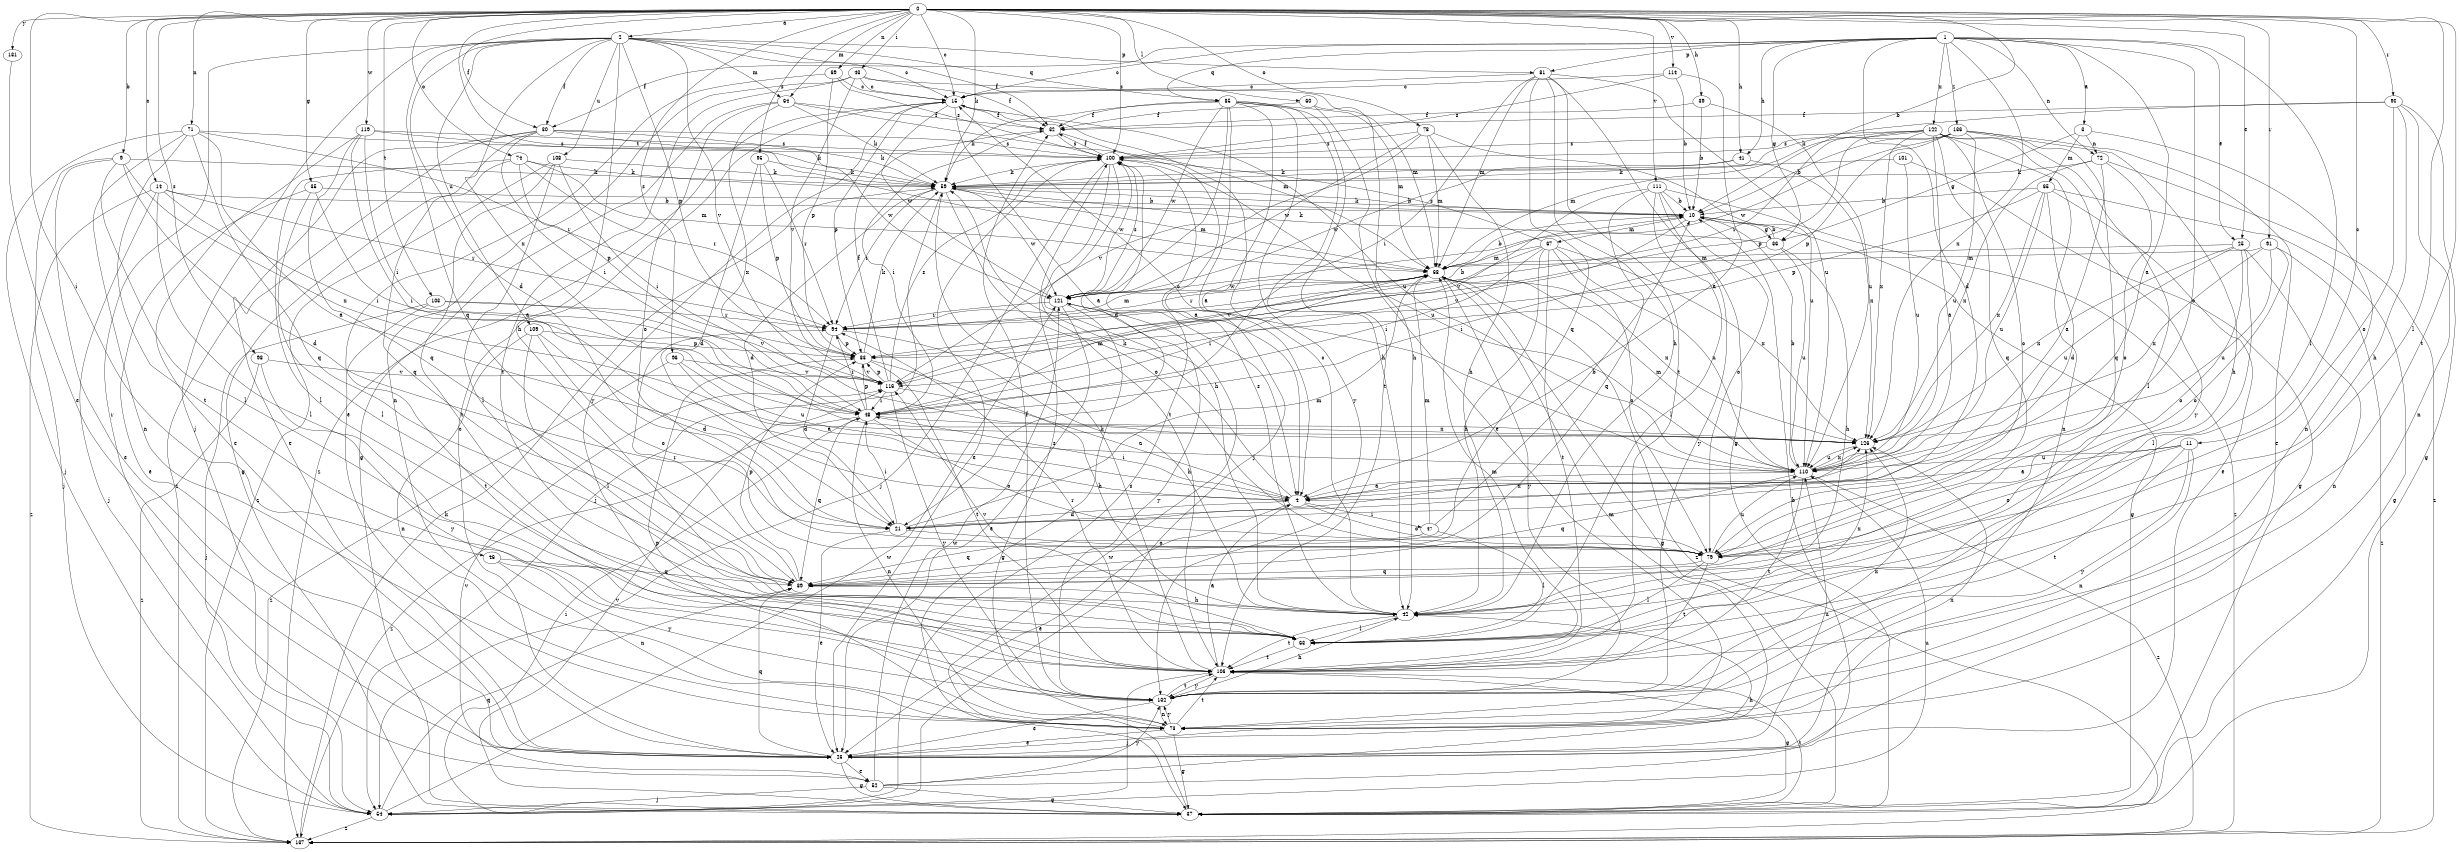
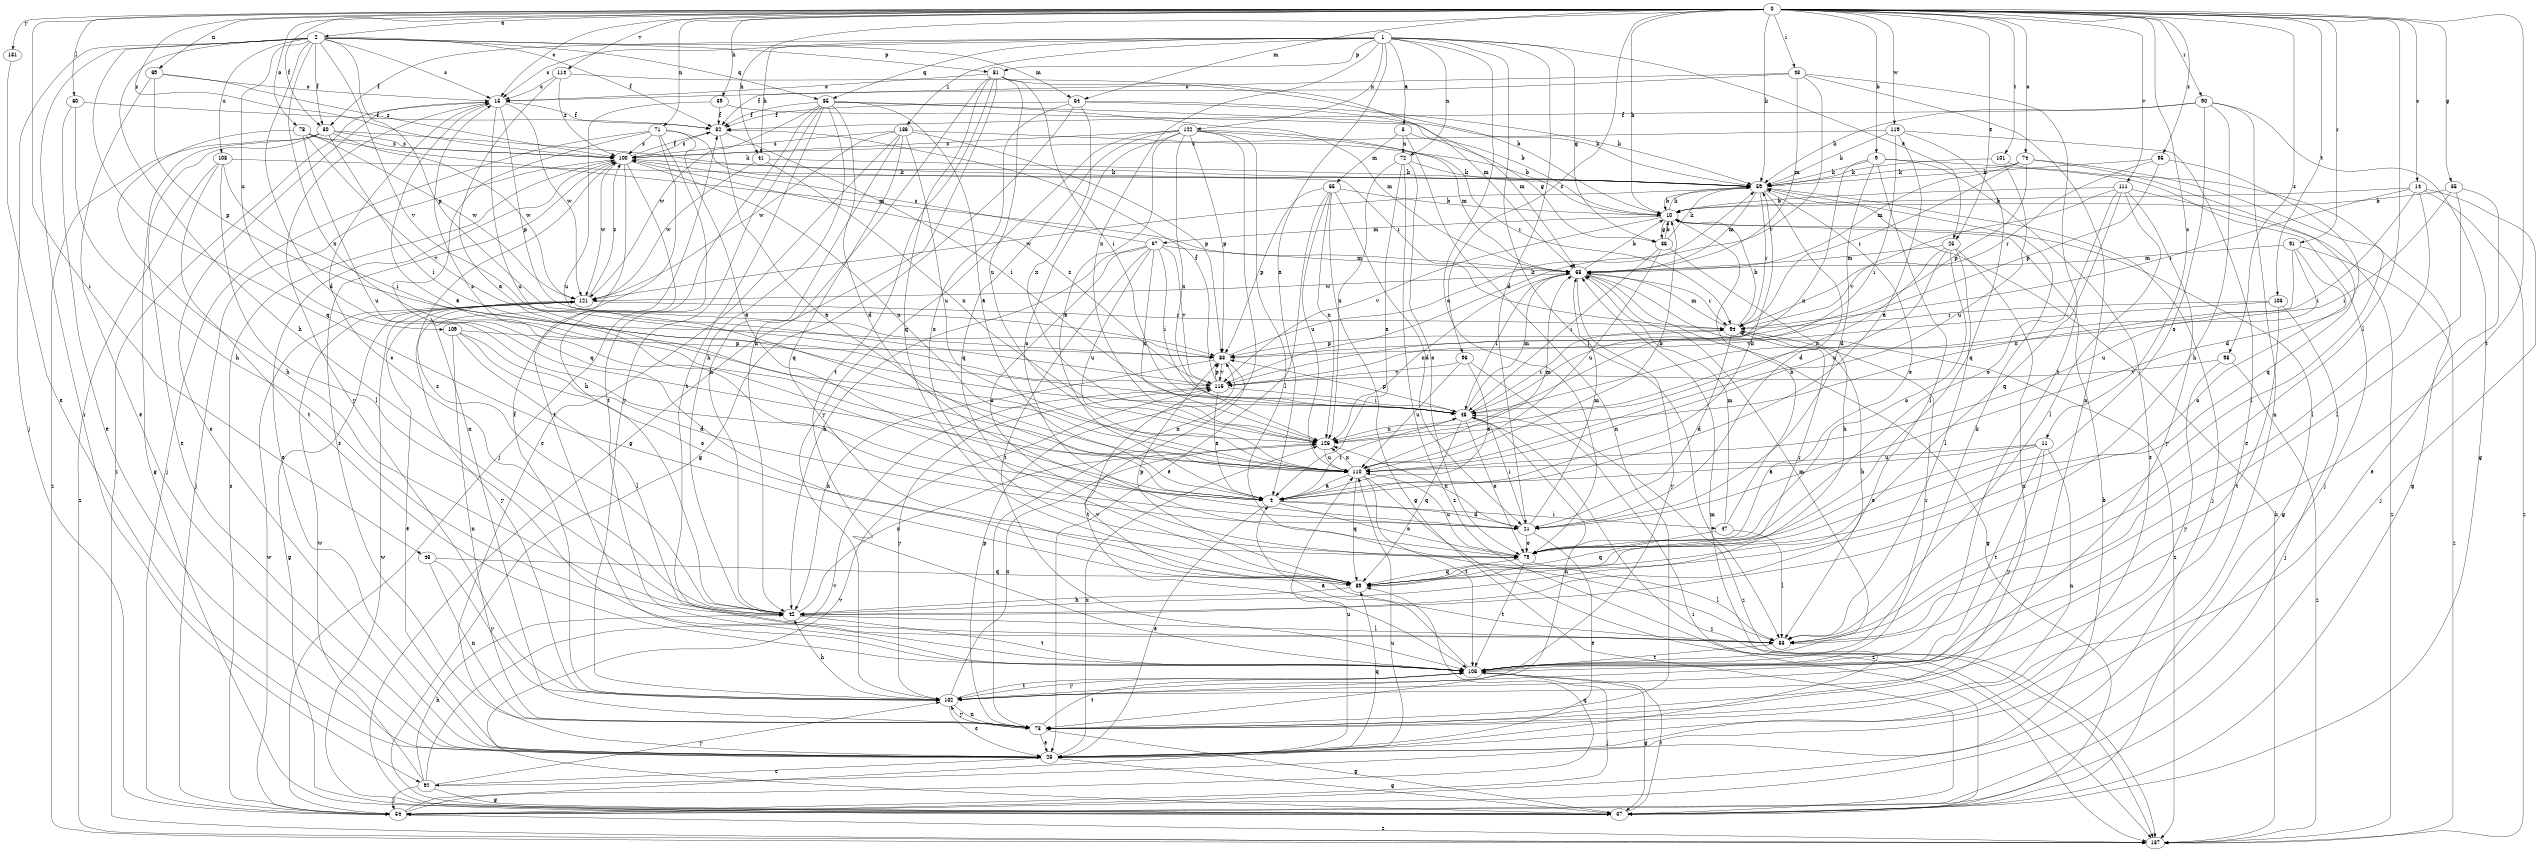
(617, 146) -> (1994, 21)
(875, 786) -> (427, 786)
